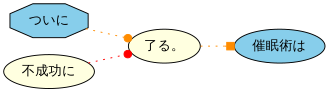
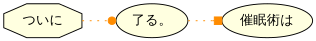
(49, 21) -> (43, 21)
(280, 46) -> (267, 21)
(49, 72) -> none
